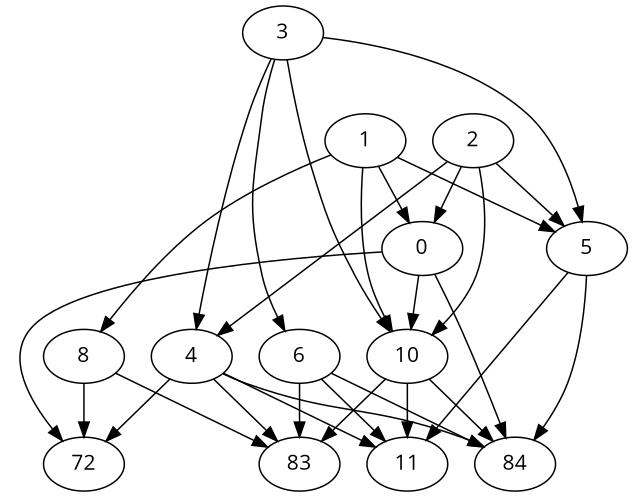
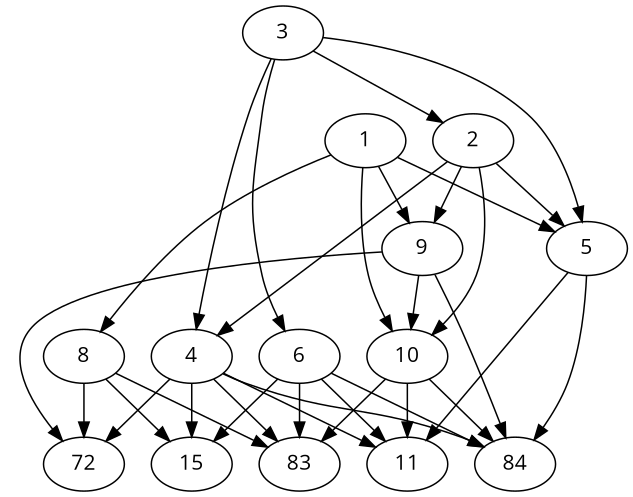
(320, 195) -> (371, 83)
(422, 249) -> (422, 249)
none -> (192, 464)
